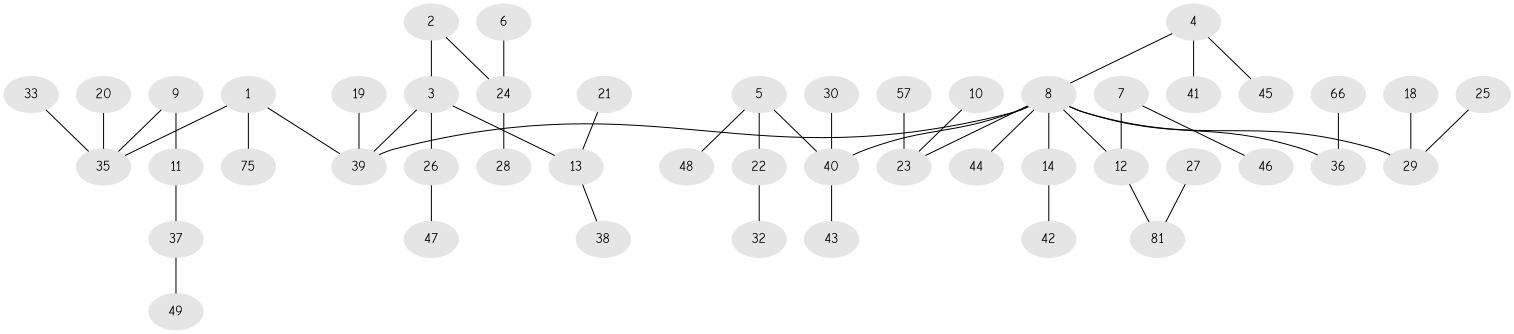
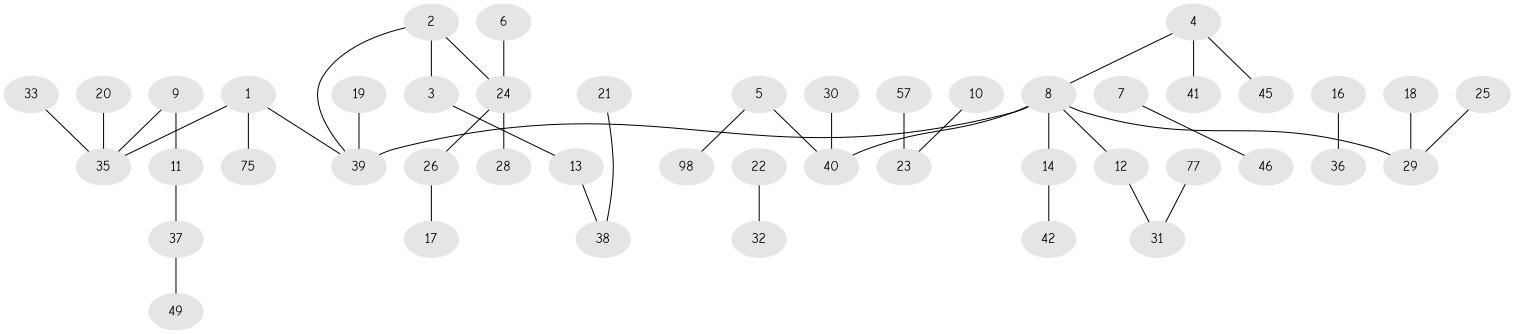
(1338, 95) -> (1338, 95)
(759, 129) -> none
(395, 131) -> (327, 70)
(431, 131) -> (471, 127)
(590, 131) -> (613, 167)
(976, 131) -> none
(1121, 131) -> none
(1257, 138) -> none
(687, 167) -> (687, 167)
(976, 167) -> none
(1194, 167) -> (1194, 167)
(431, 239) -> (431, 239)
(832, 239) -> none
(1157, 239) -> (1157, 239)
